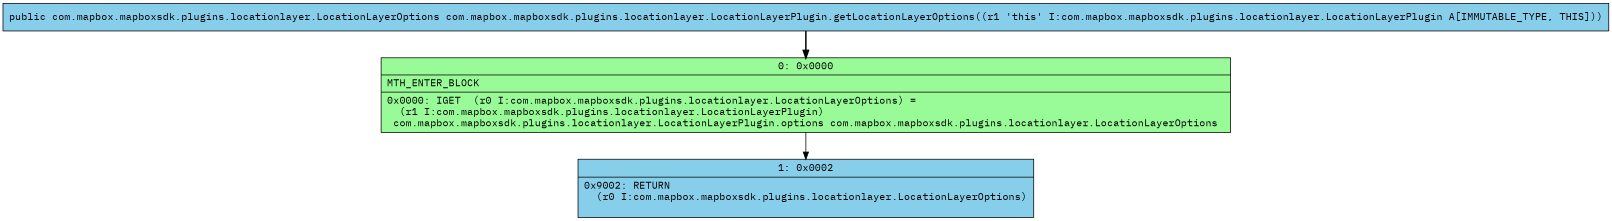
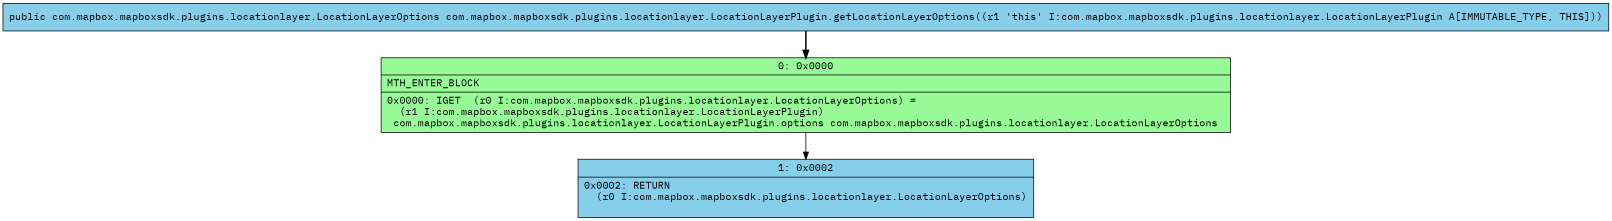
(634, 186) -> (634, 186)
